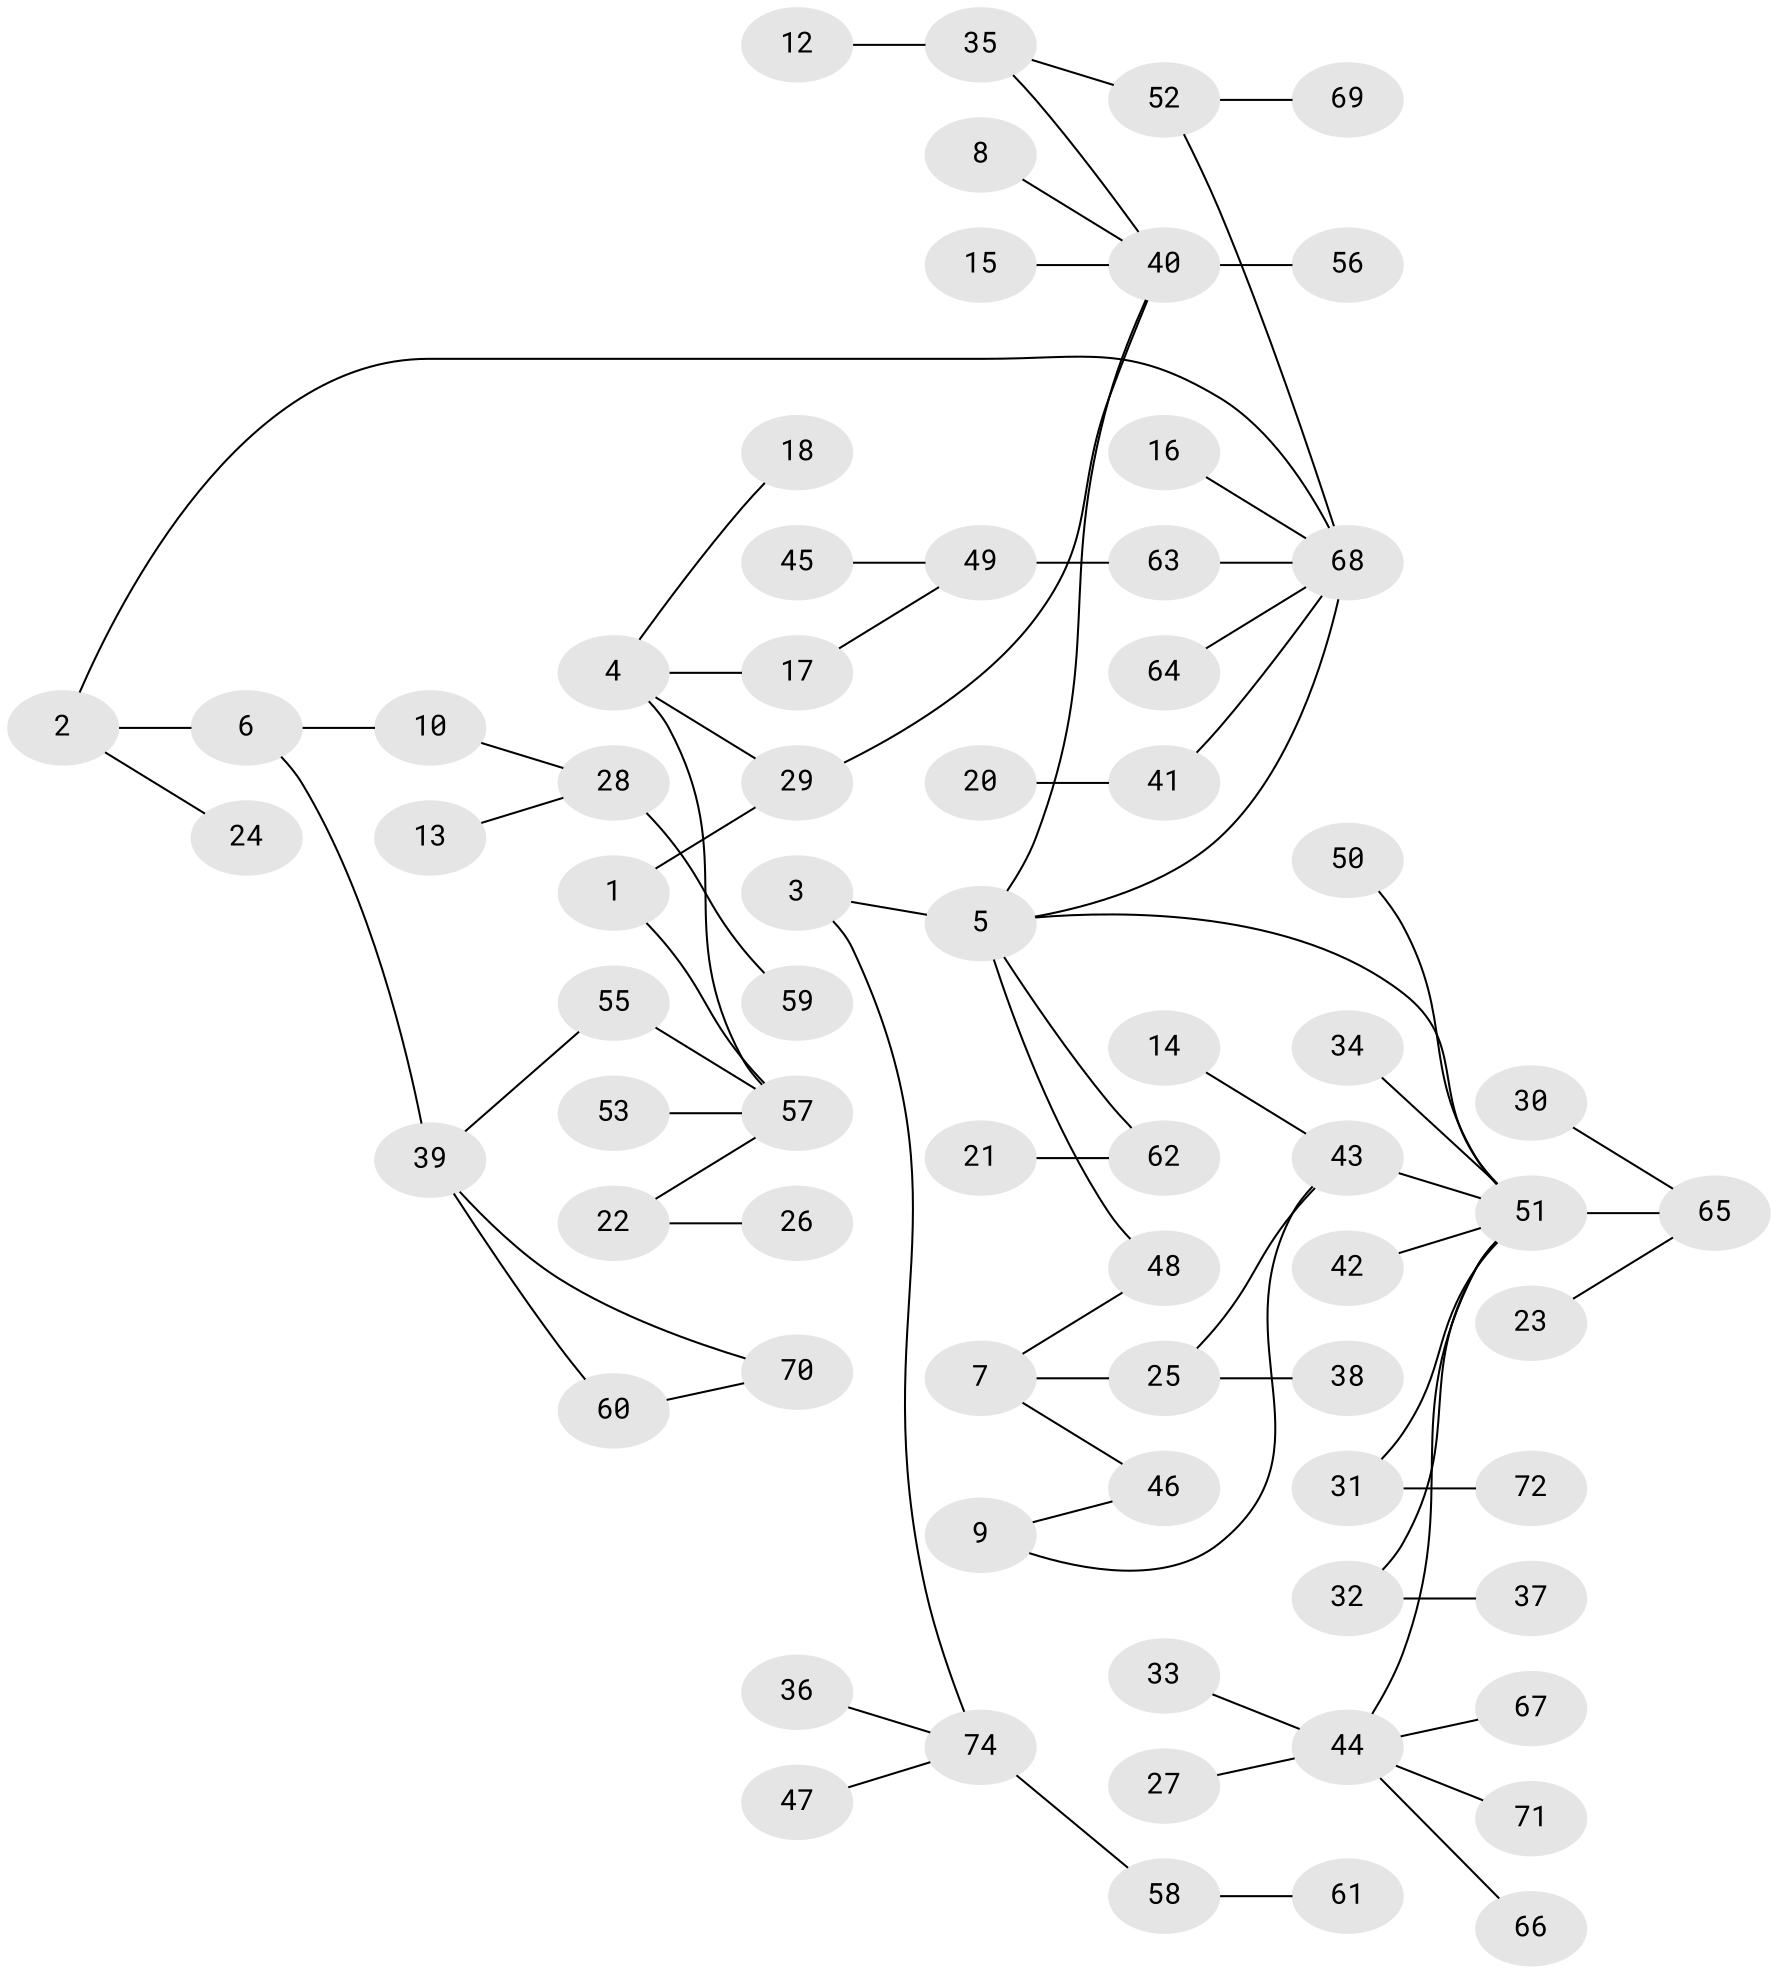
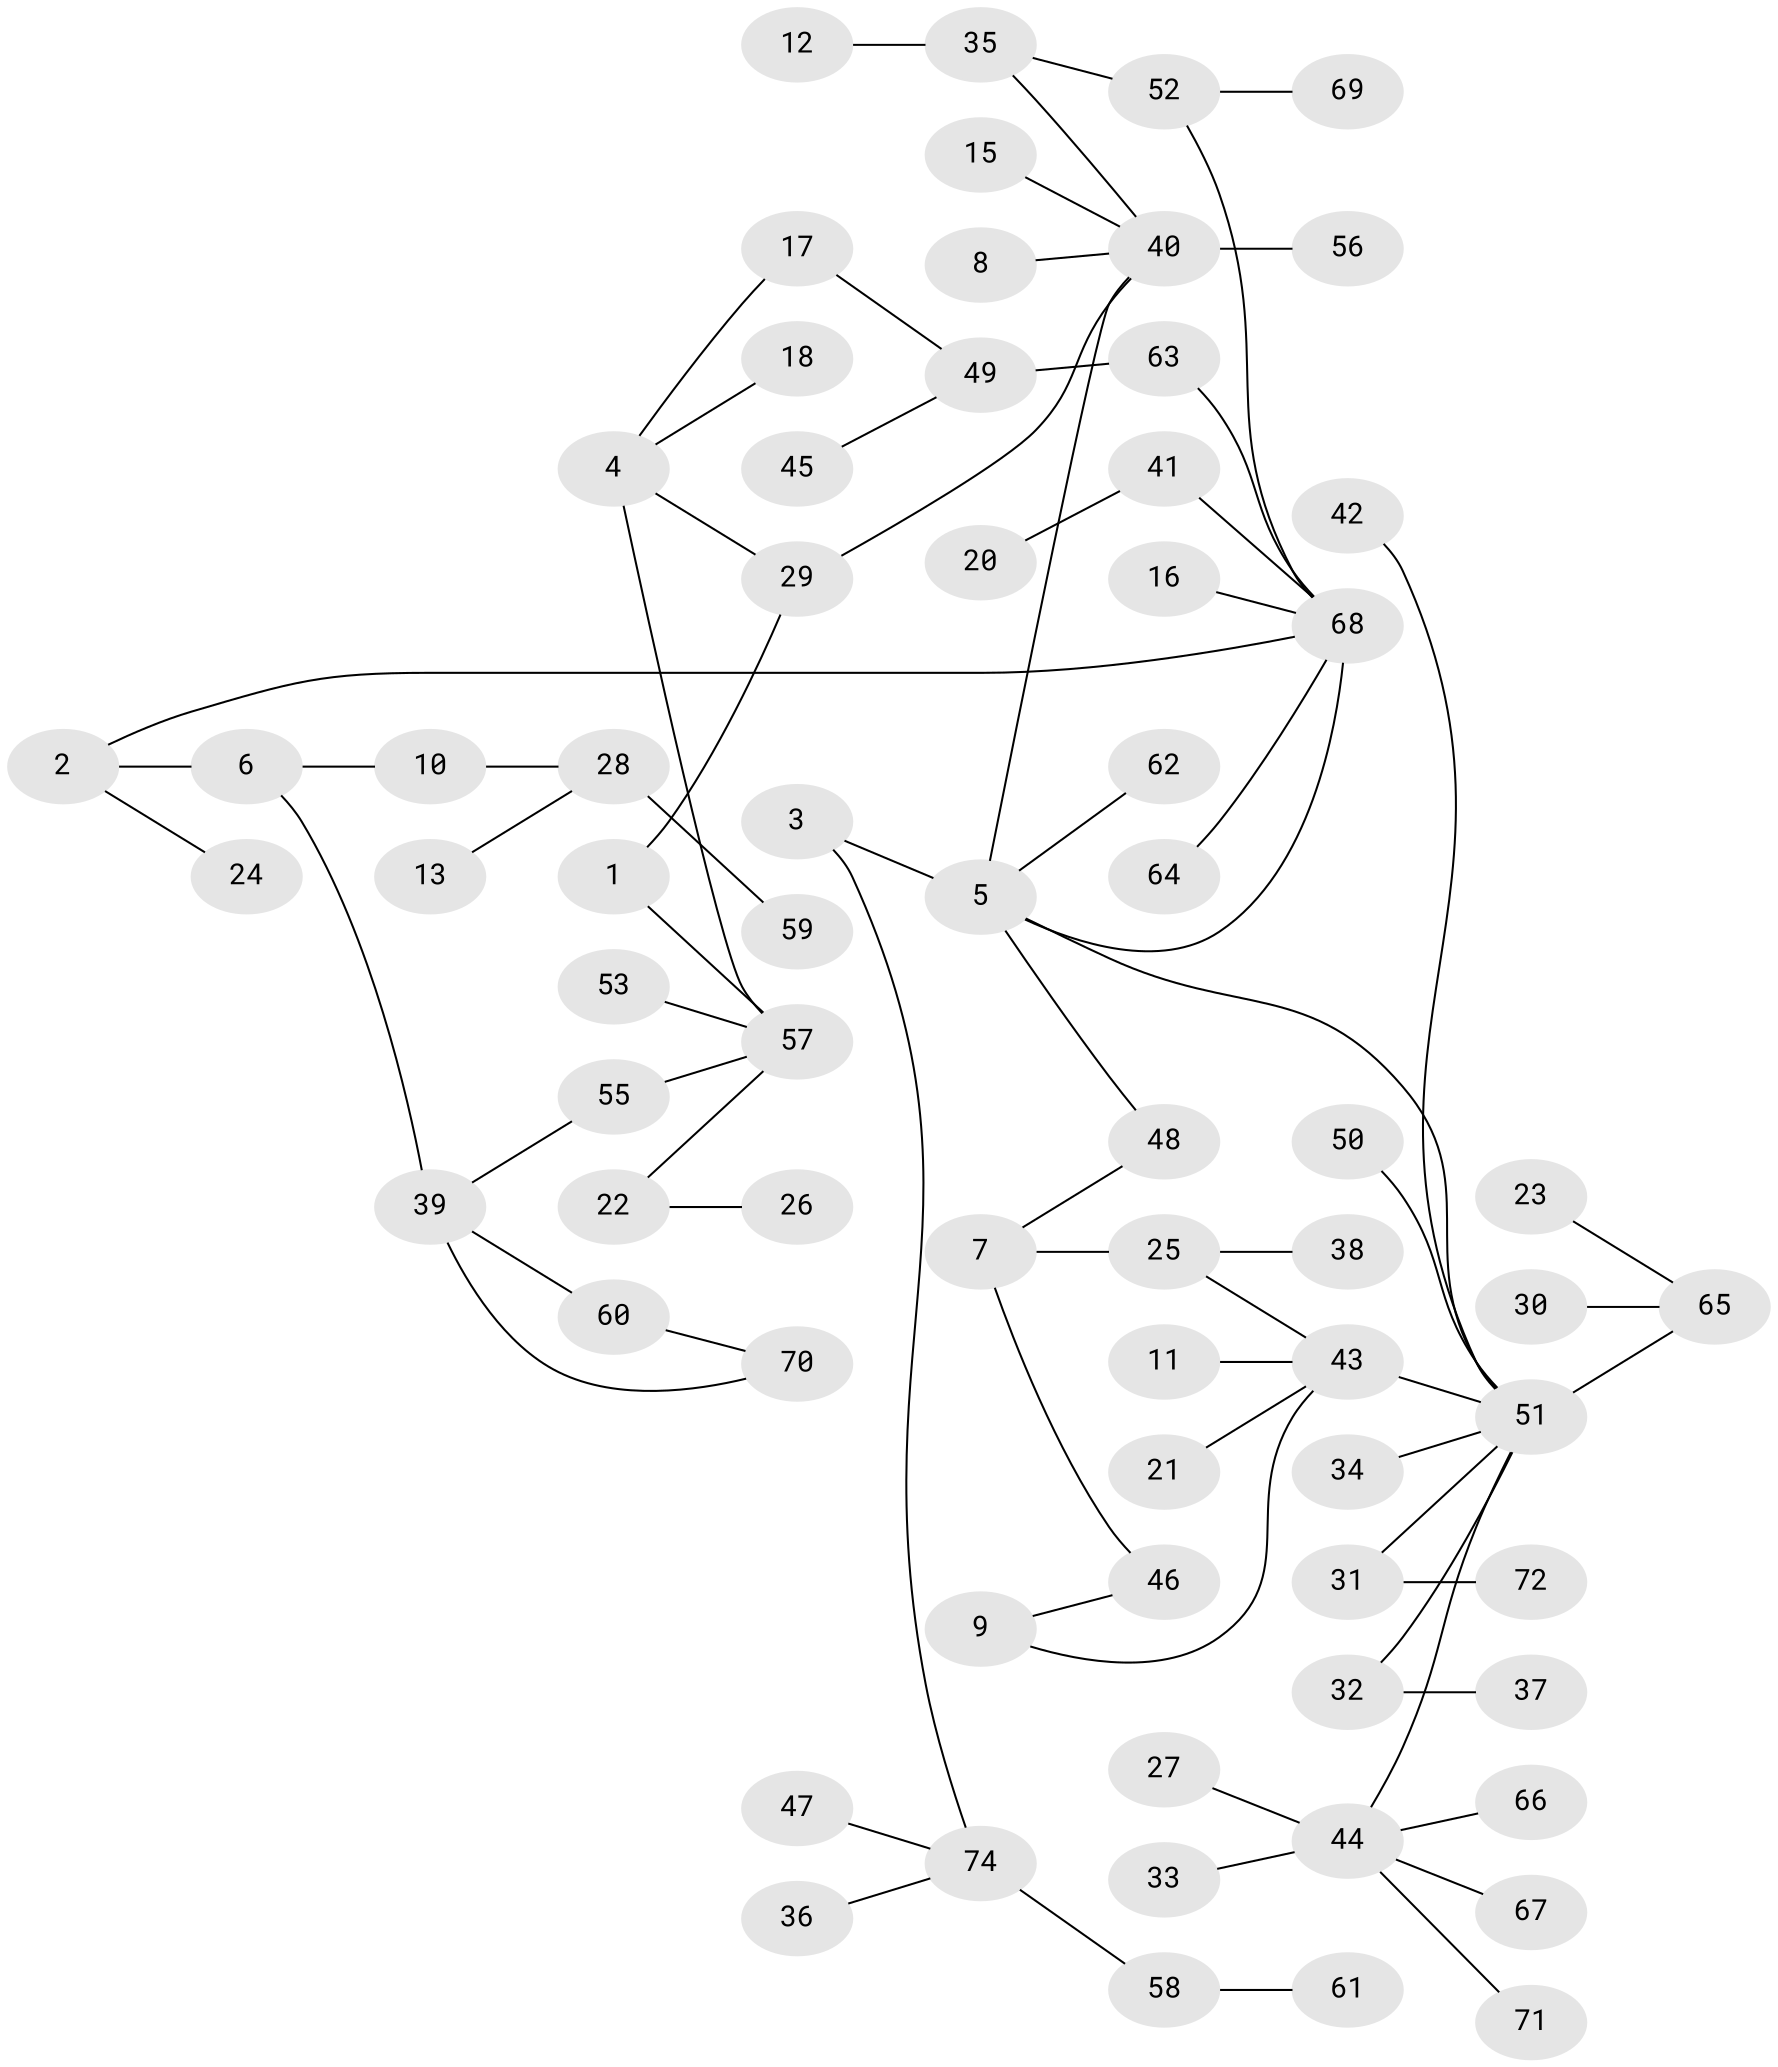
(1164, 1048) -> (1164, 1362)
(1062, 1158) -> (1256, 1417)
